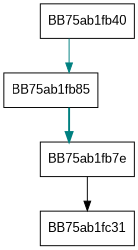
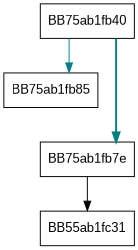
(69, 120) -> (116, 85)
(87, 228) -> (87, 228)
